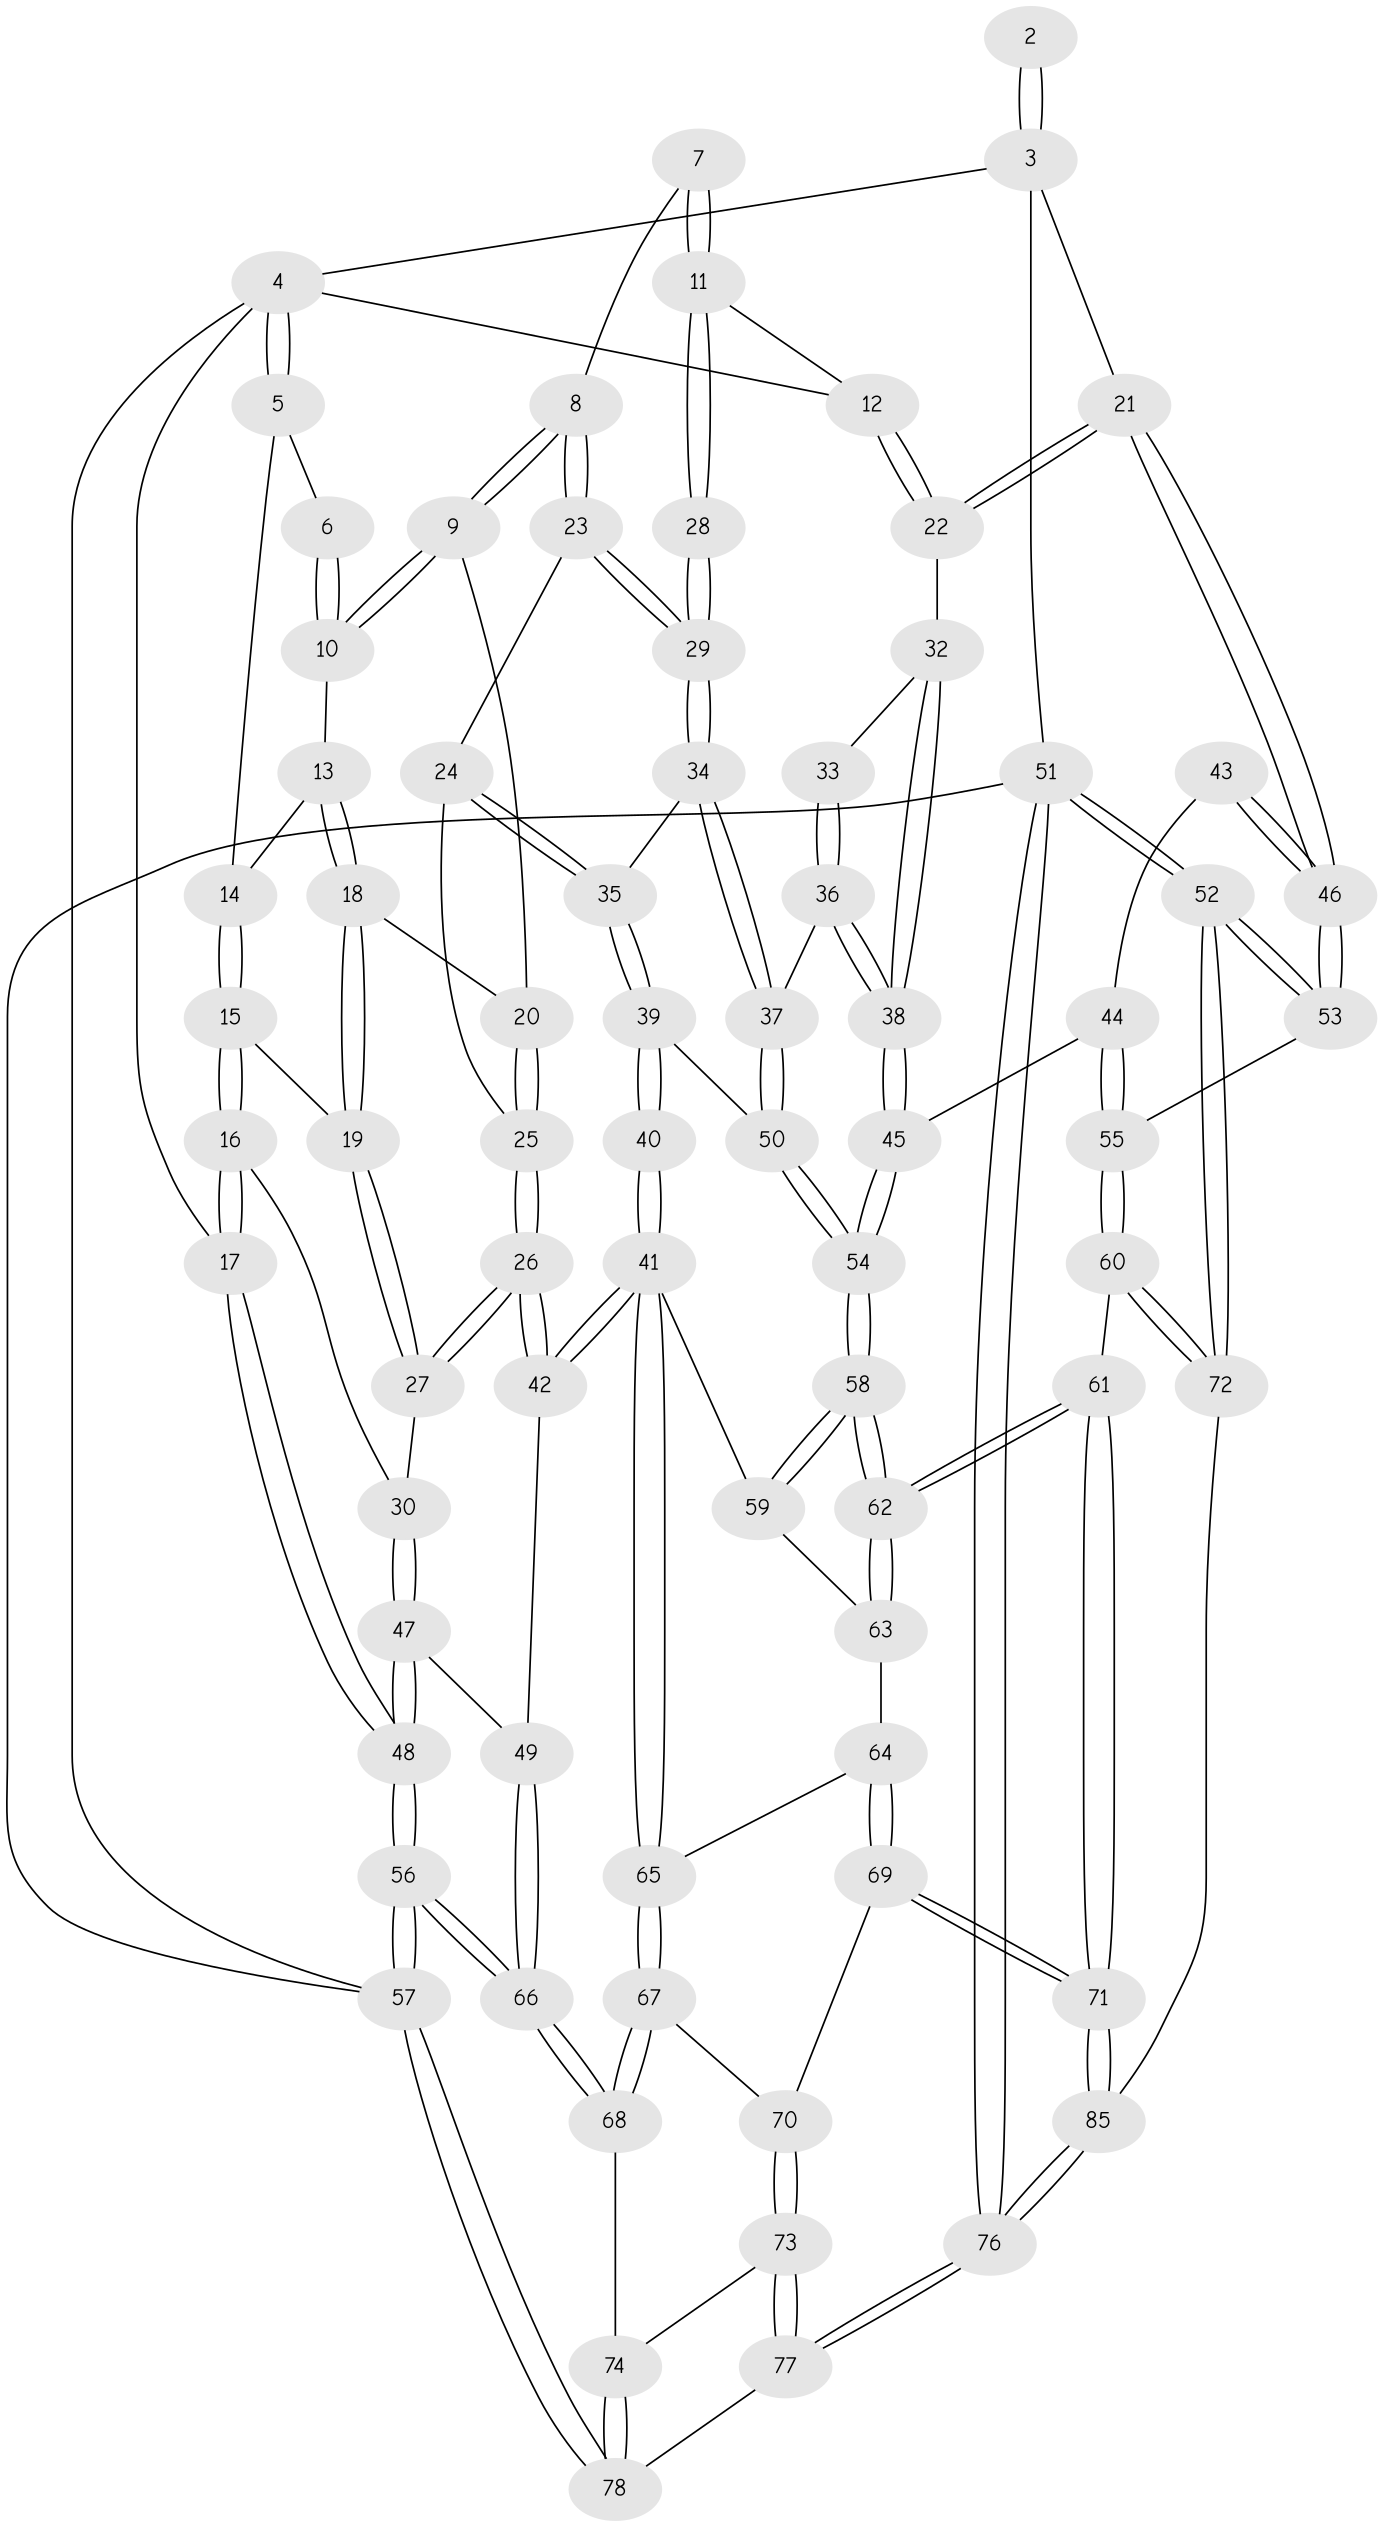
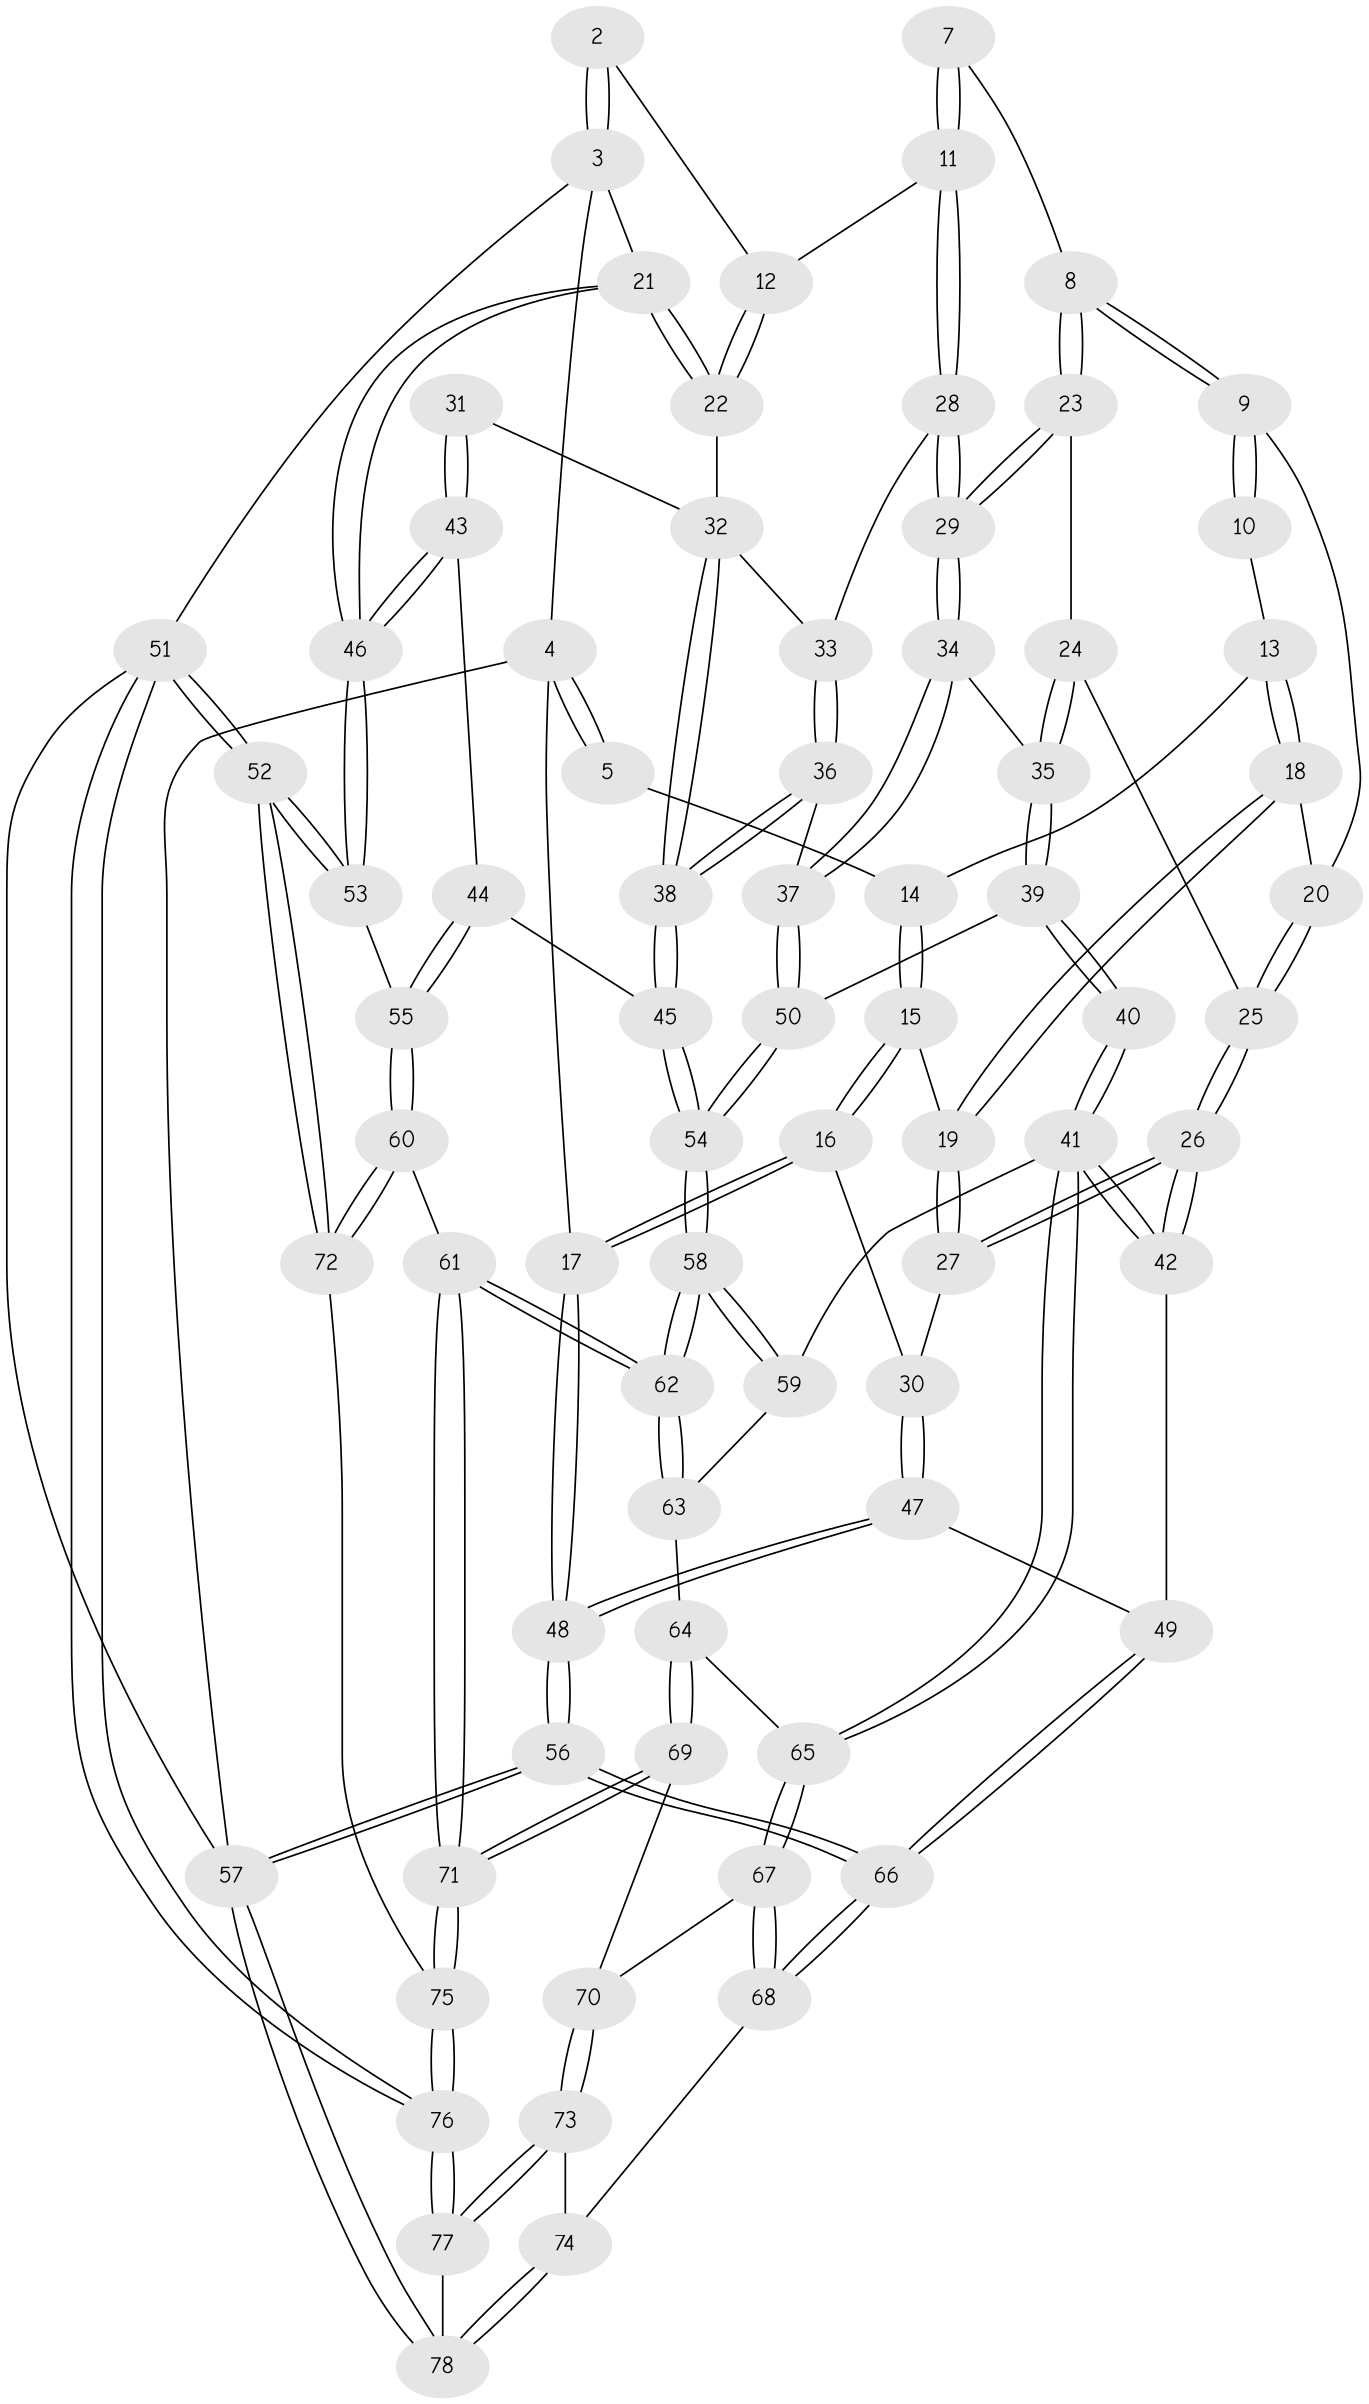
(575, 344) -> (682, 160)
none -> (456, 405)
none -> (874, 523)
(328, 528) -> none
(1099, 2122) -> (443, 1999)
